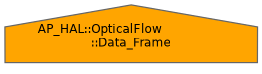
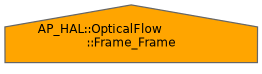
(131, 37) -> (131, 37)
